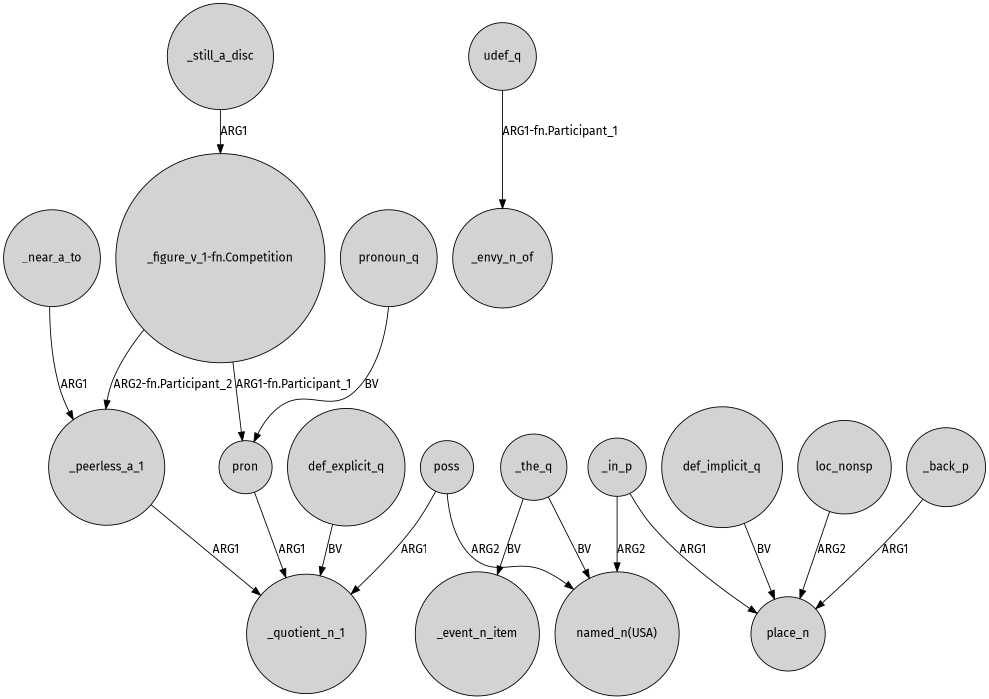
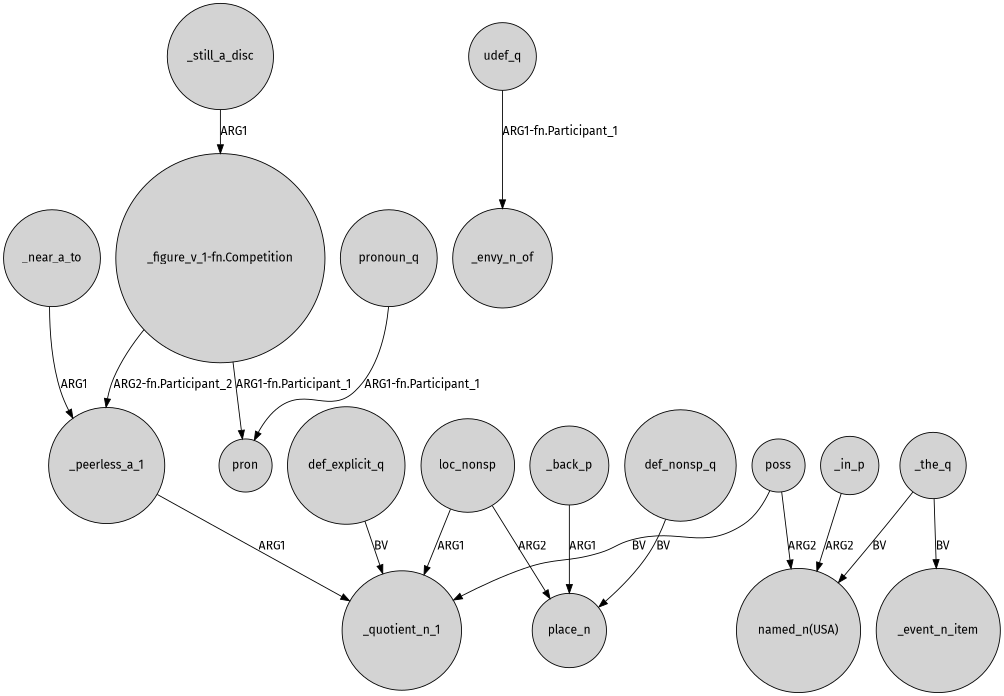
(371, 385) -> (422, 385)
(722, 467) -> (680, 466)
(269, 531) -> (439, 538)
(414, 550) -> (639, 546)
(684, 557) -> none
